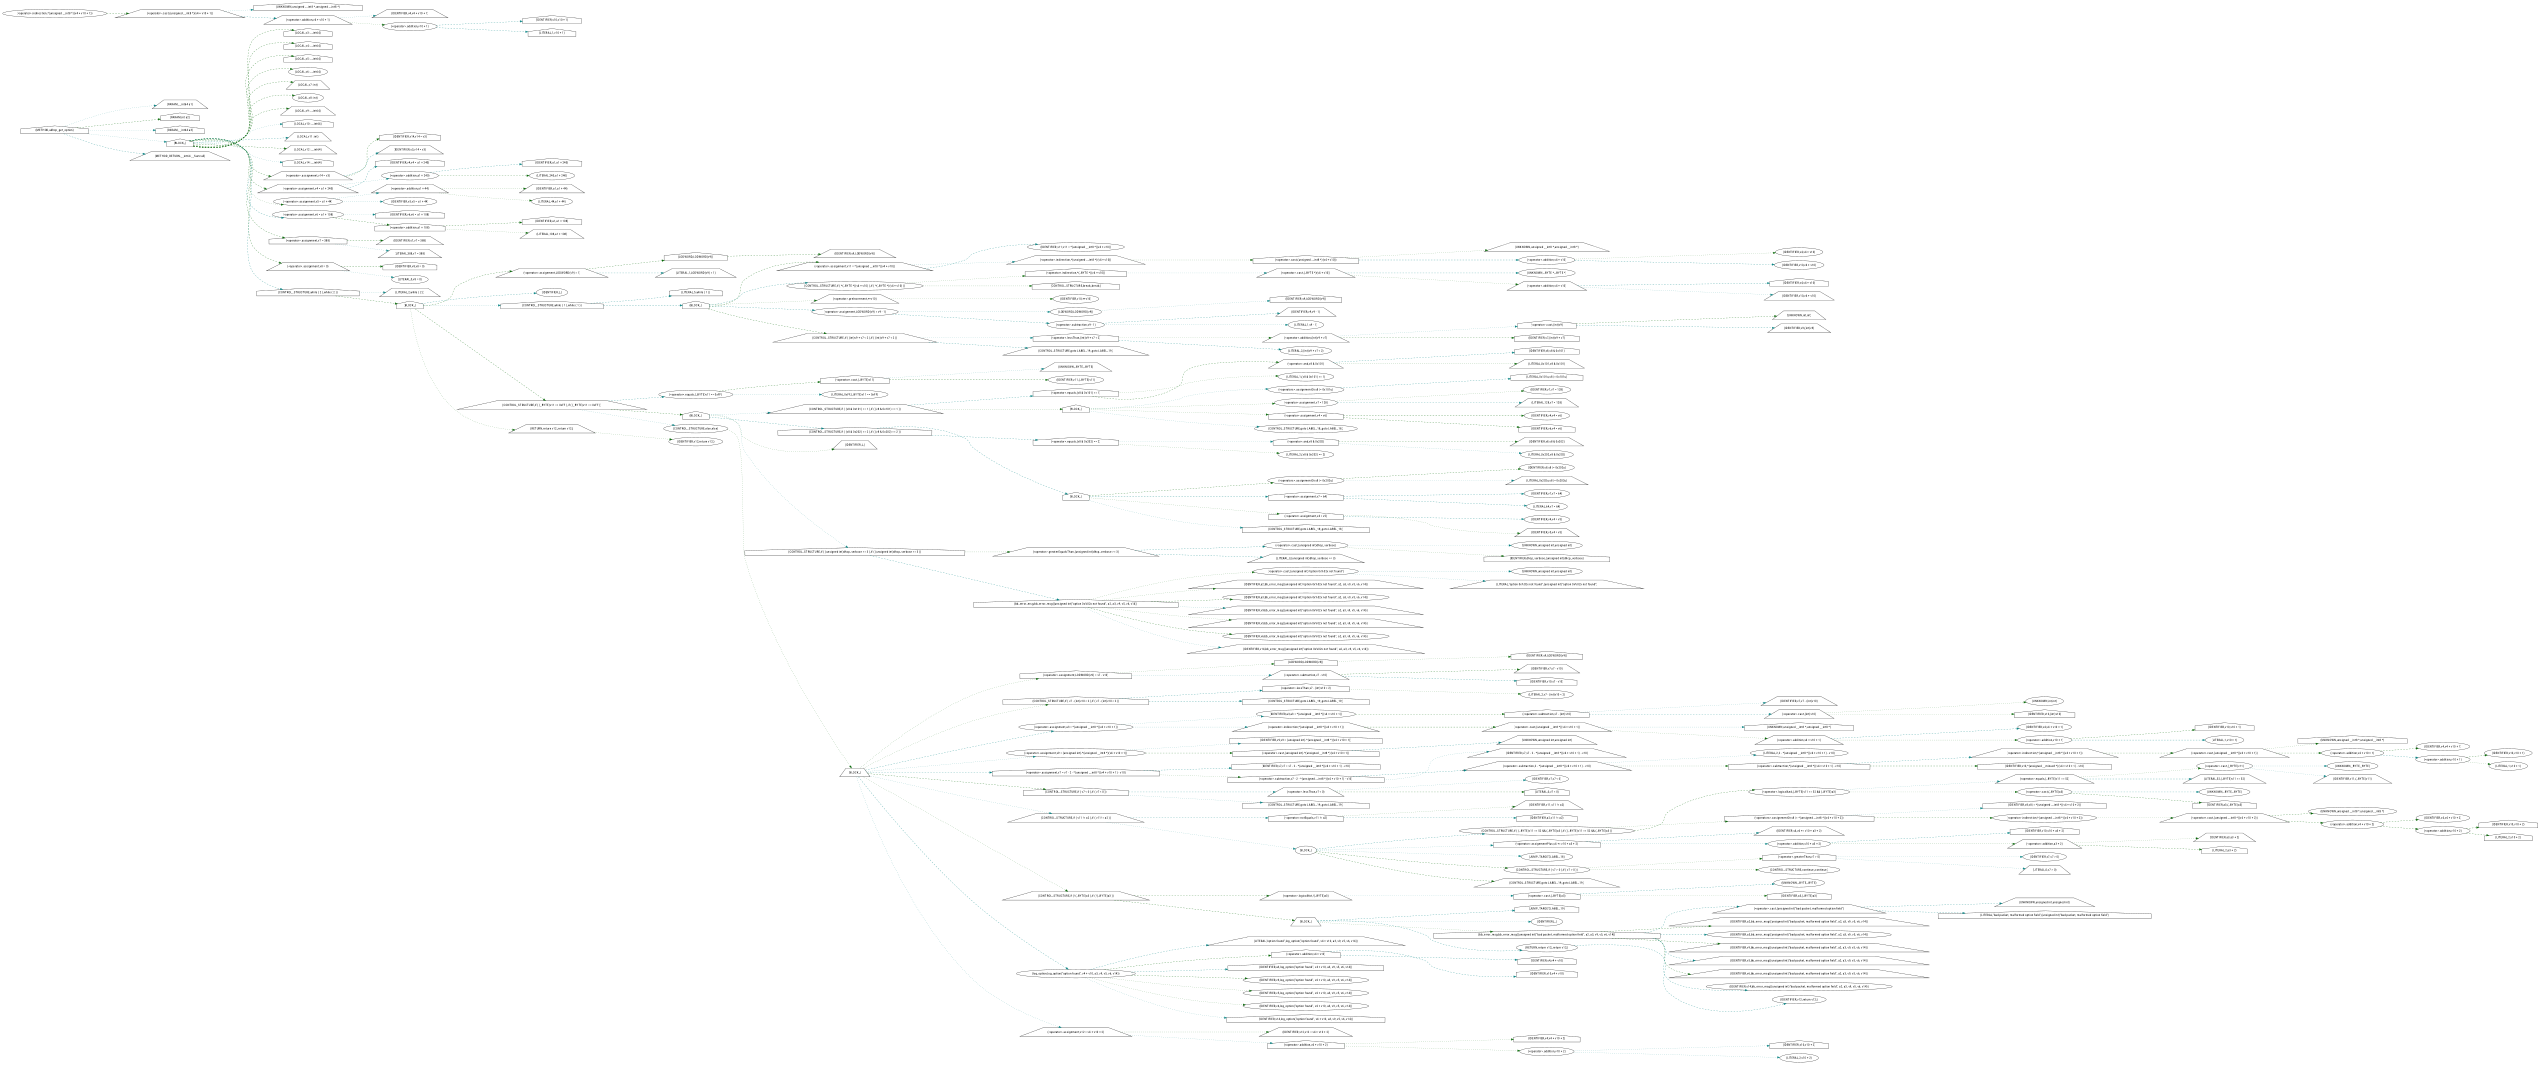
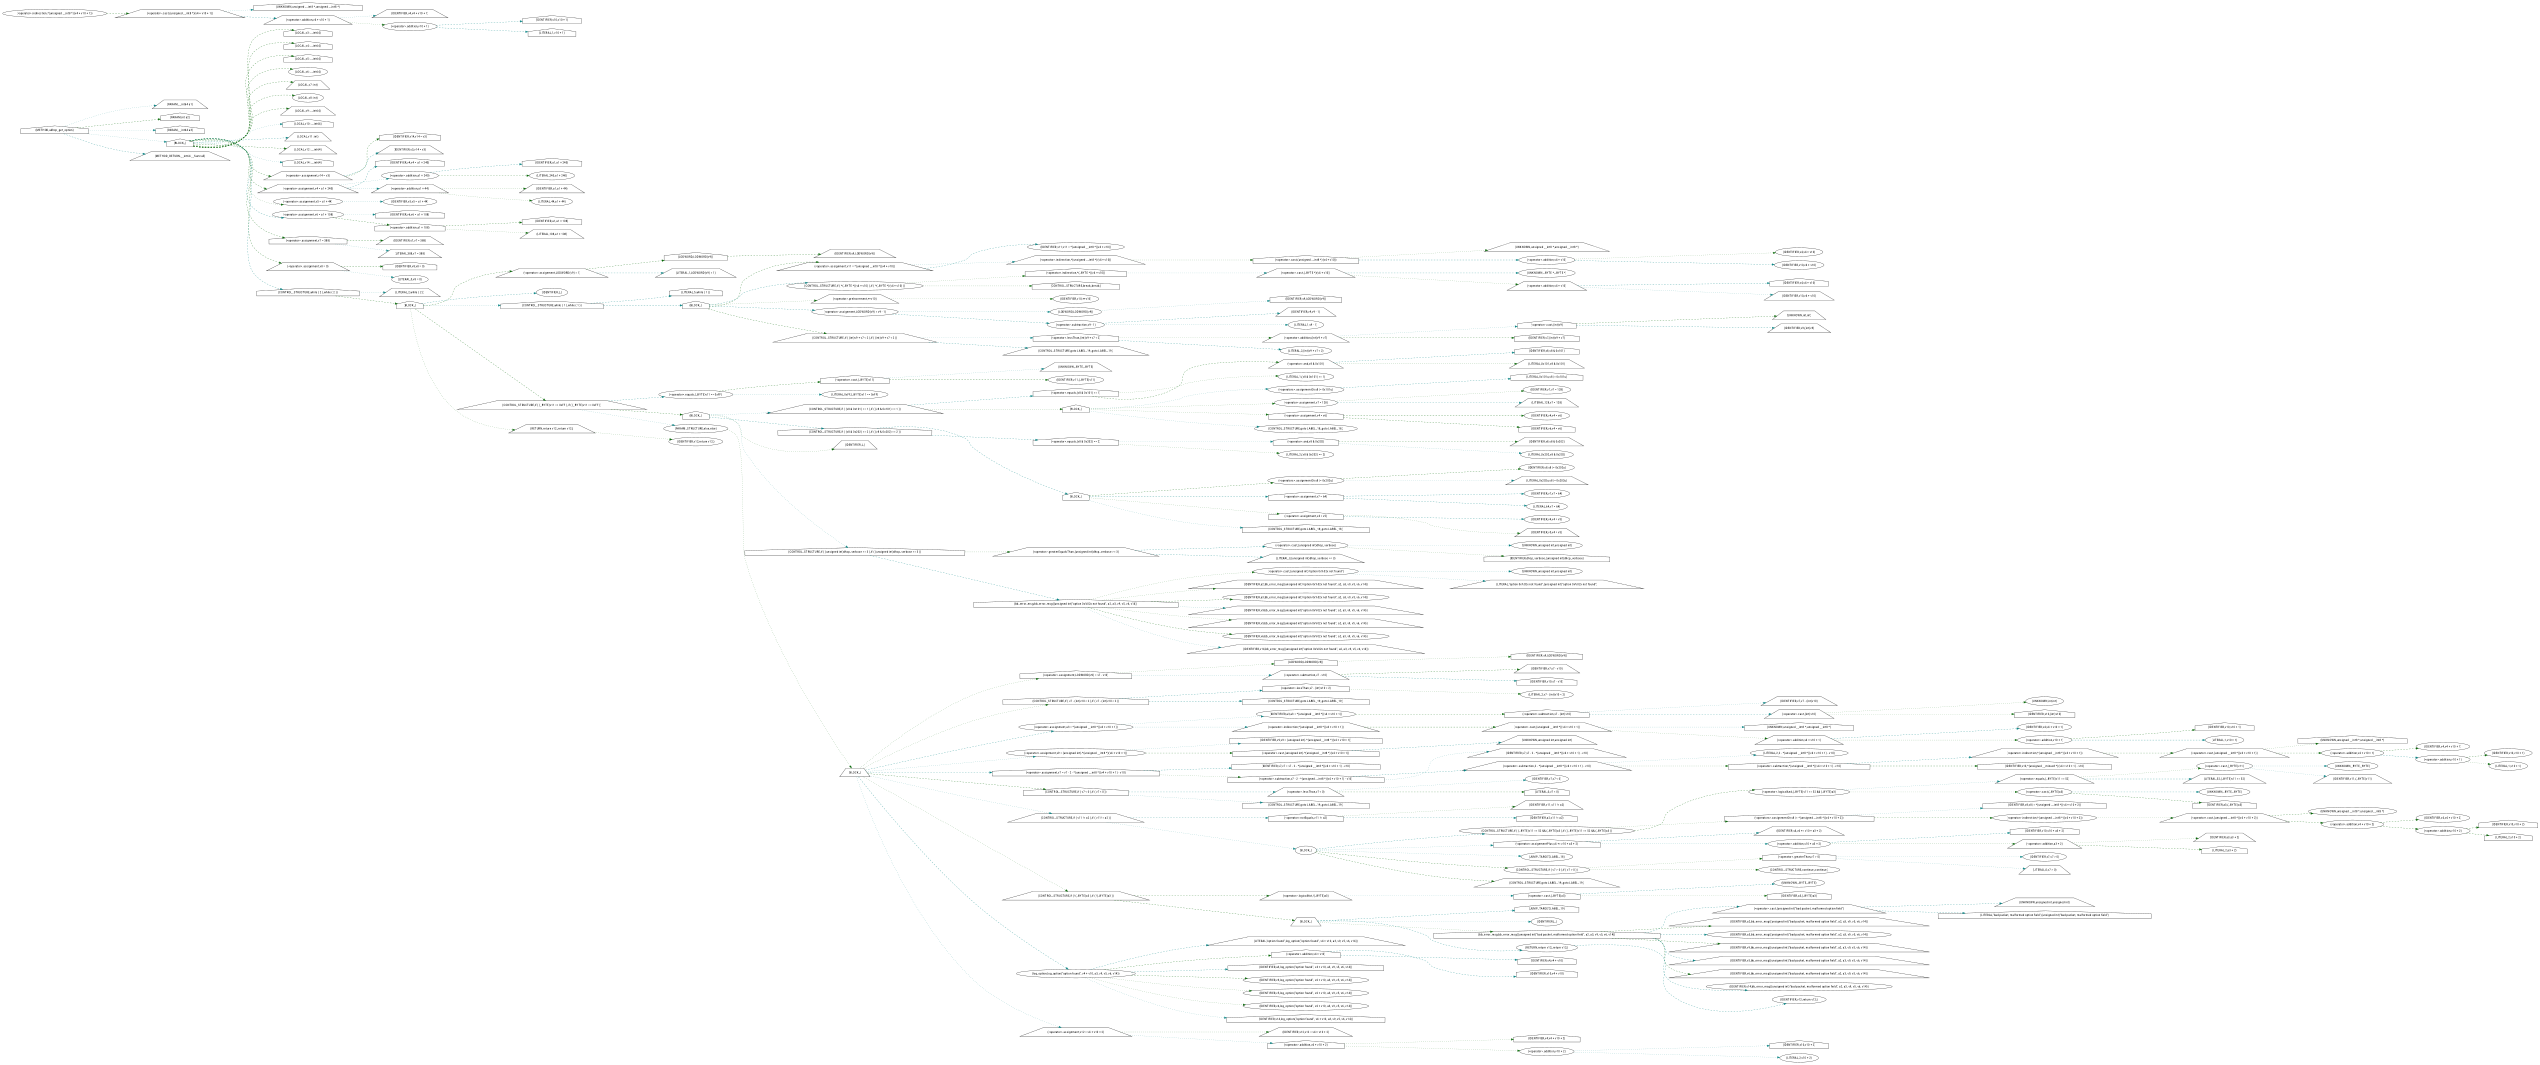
(355, 196) -> (362, 189)
(696, 429) -> (696, 429)
